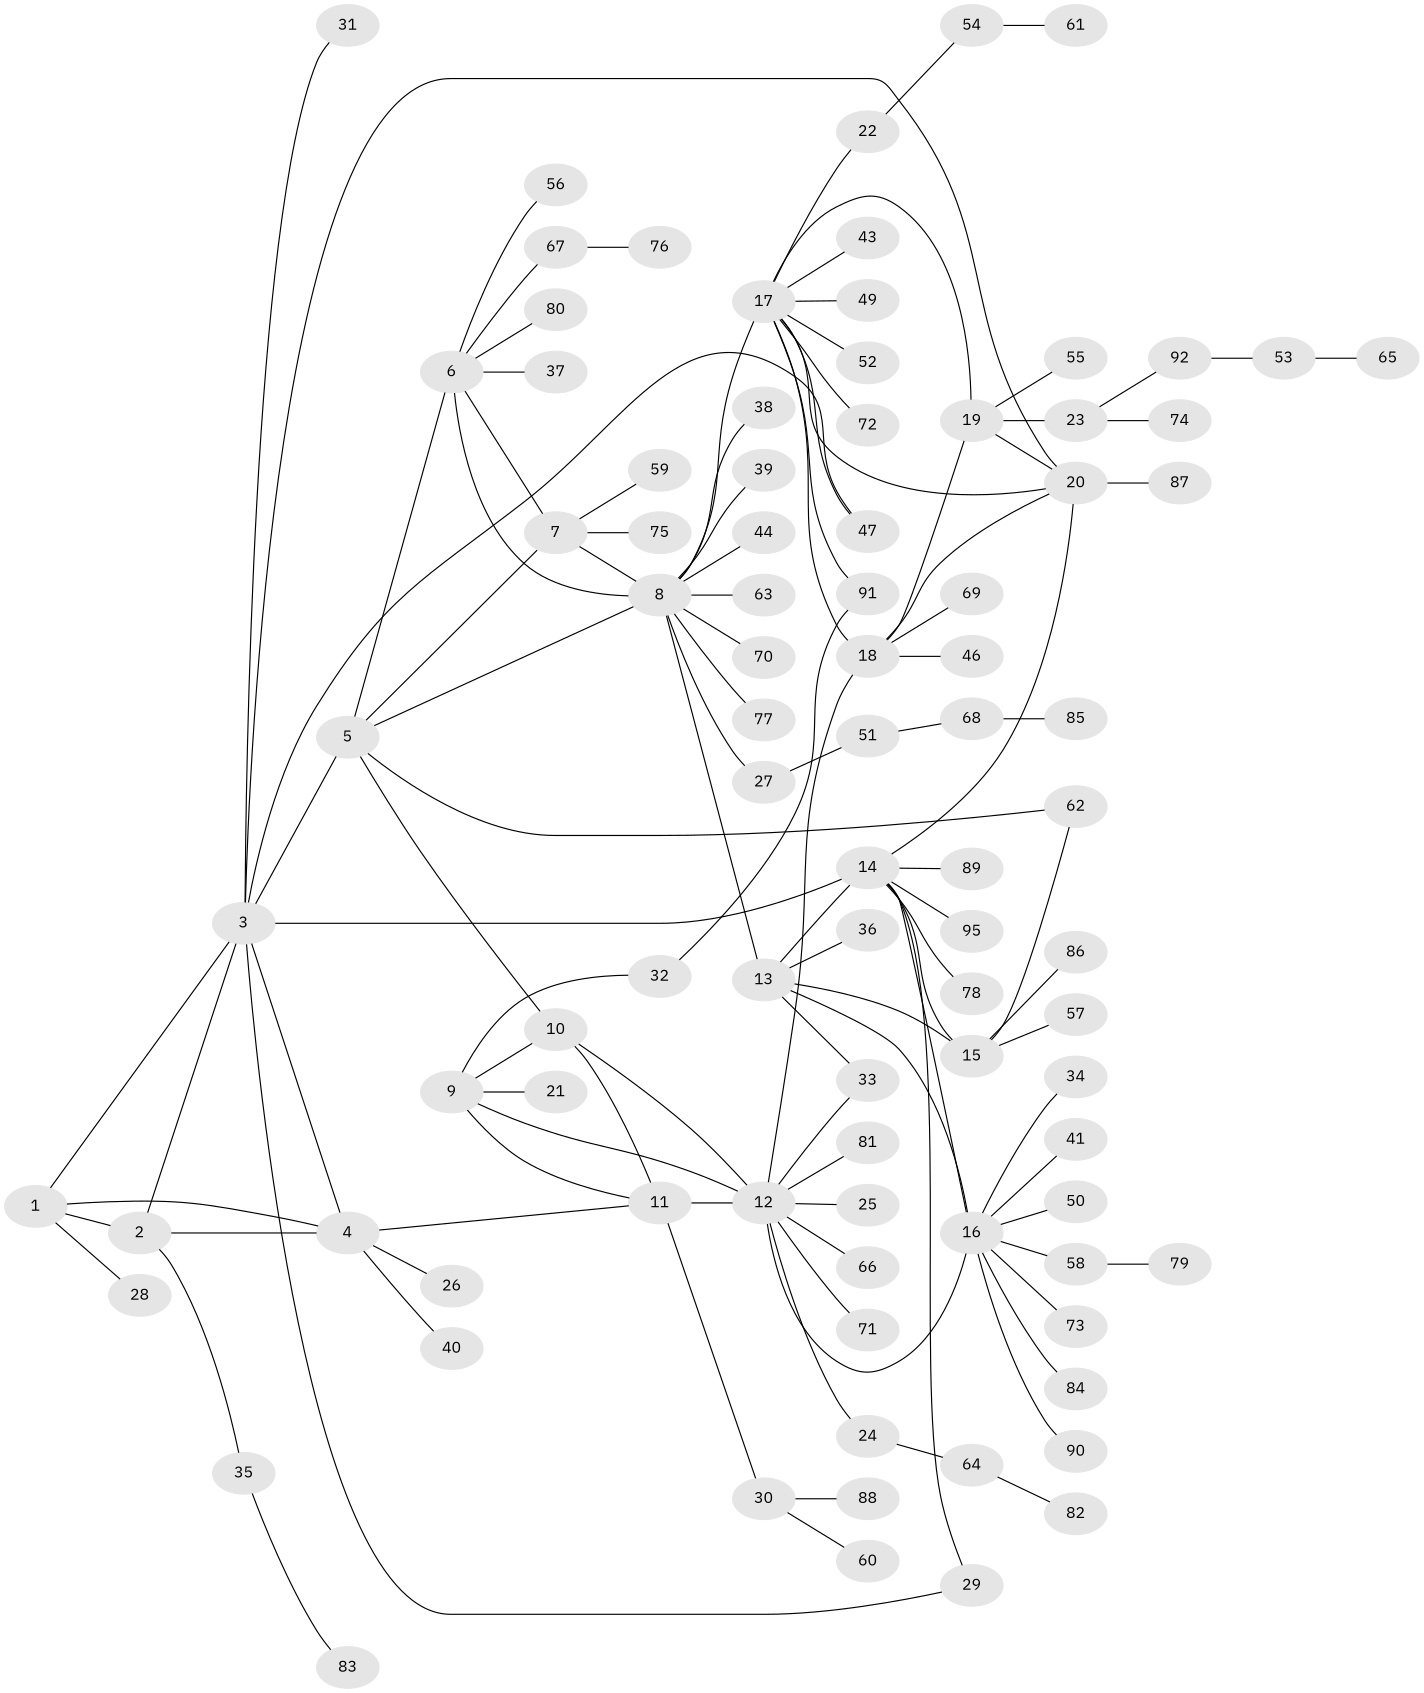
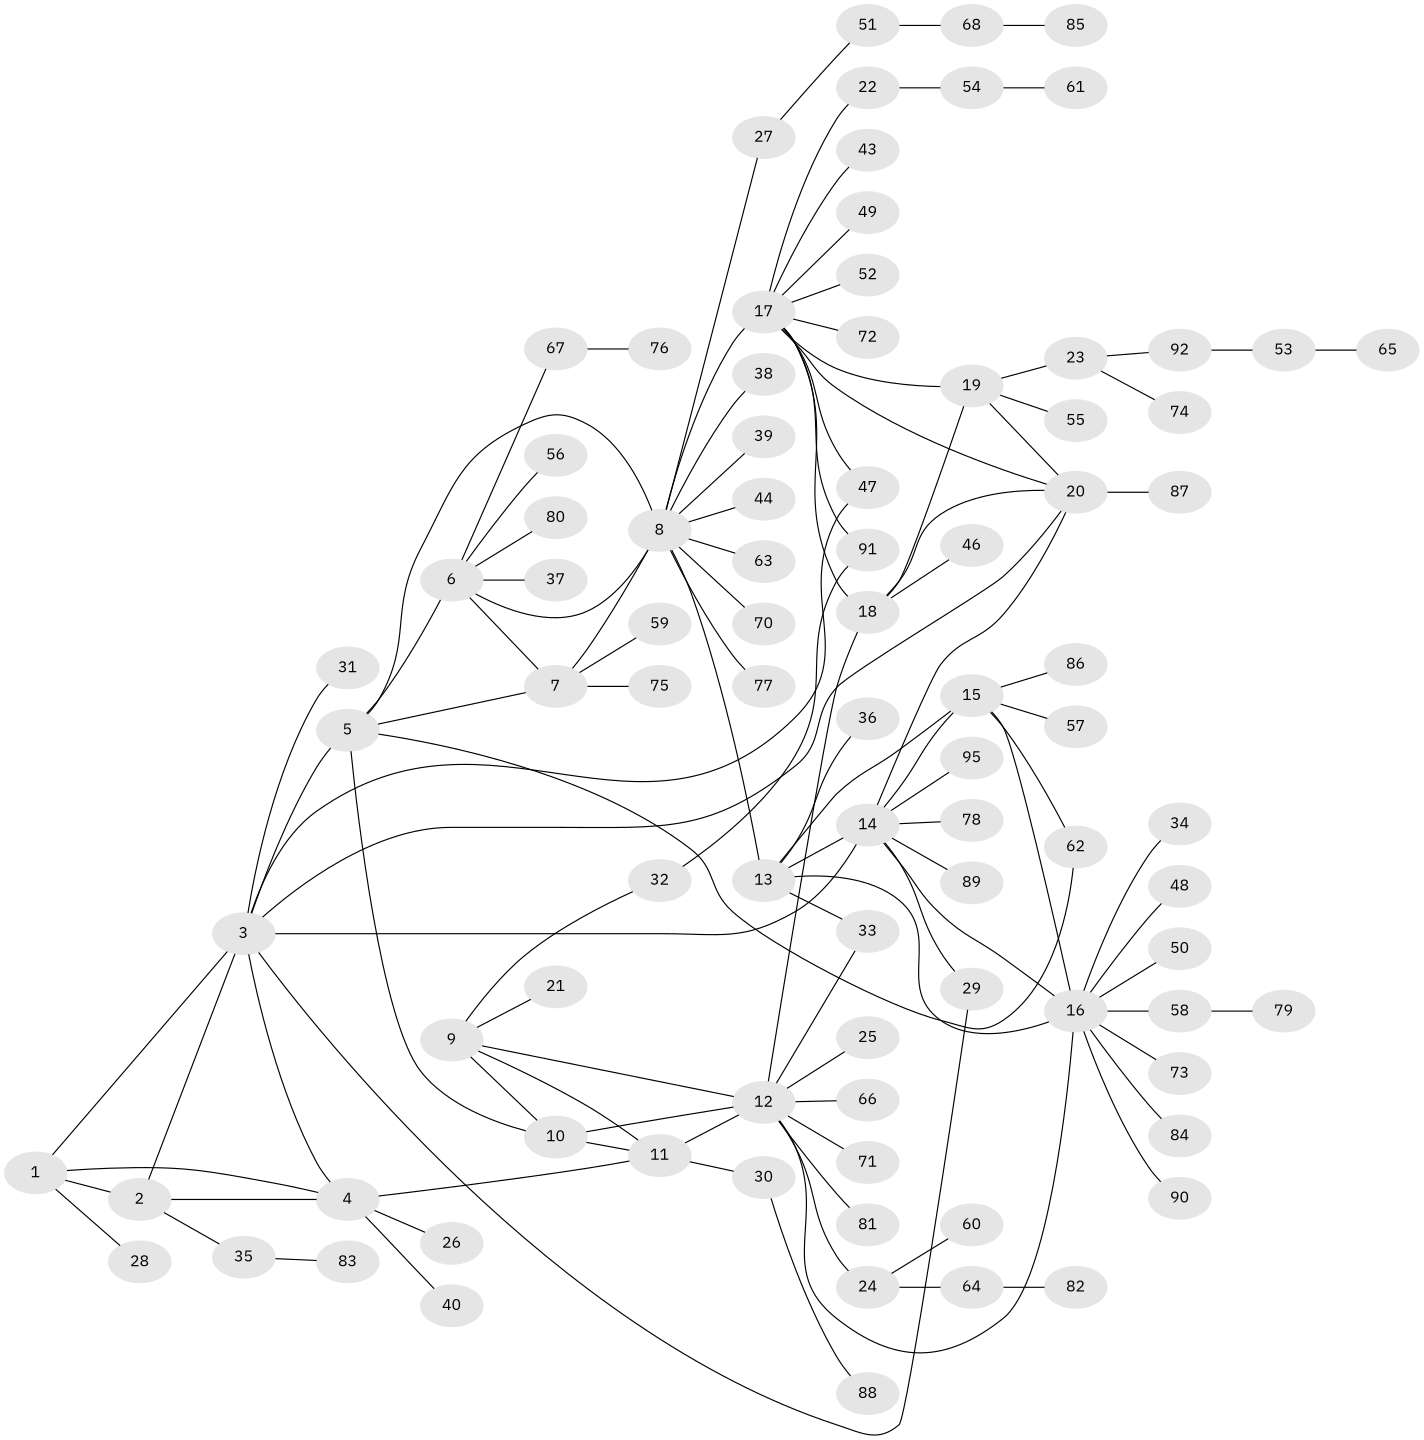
(972, 594) -> none
none -> (1037, 849)
(1076, 1139) -> (1180, 886)
(816, 1530) -> (920, 1256)
